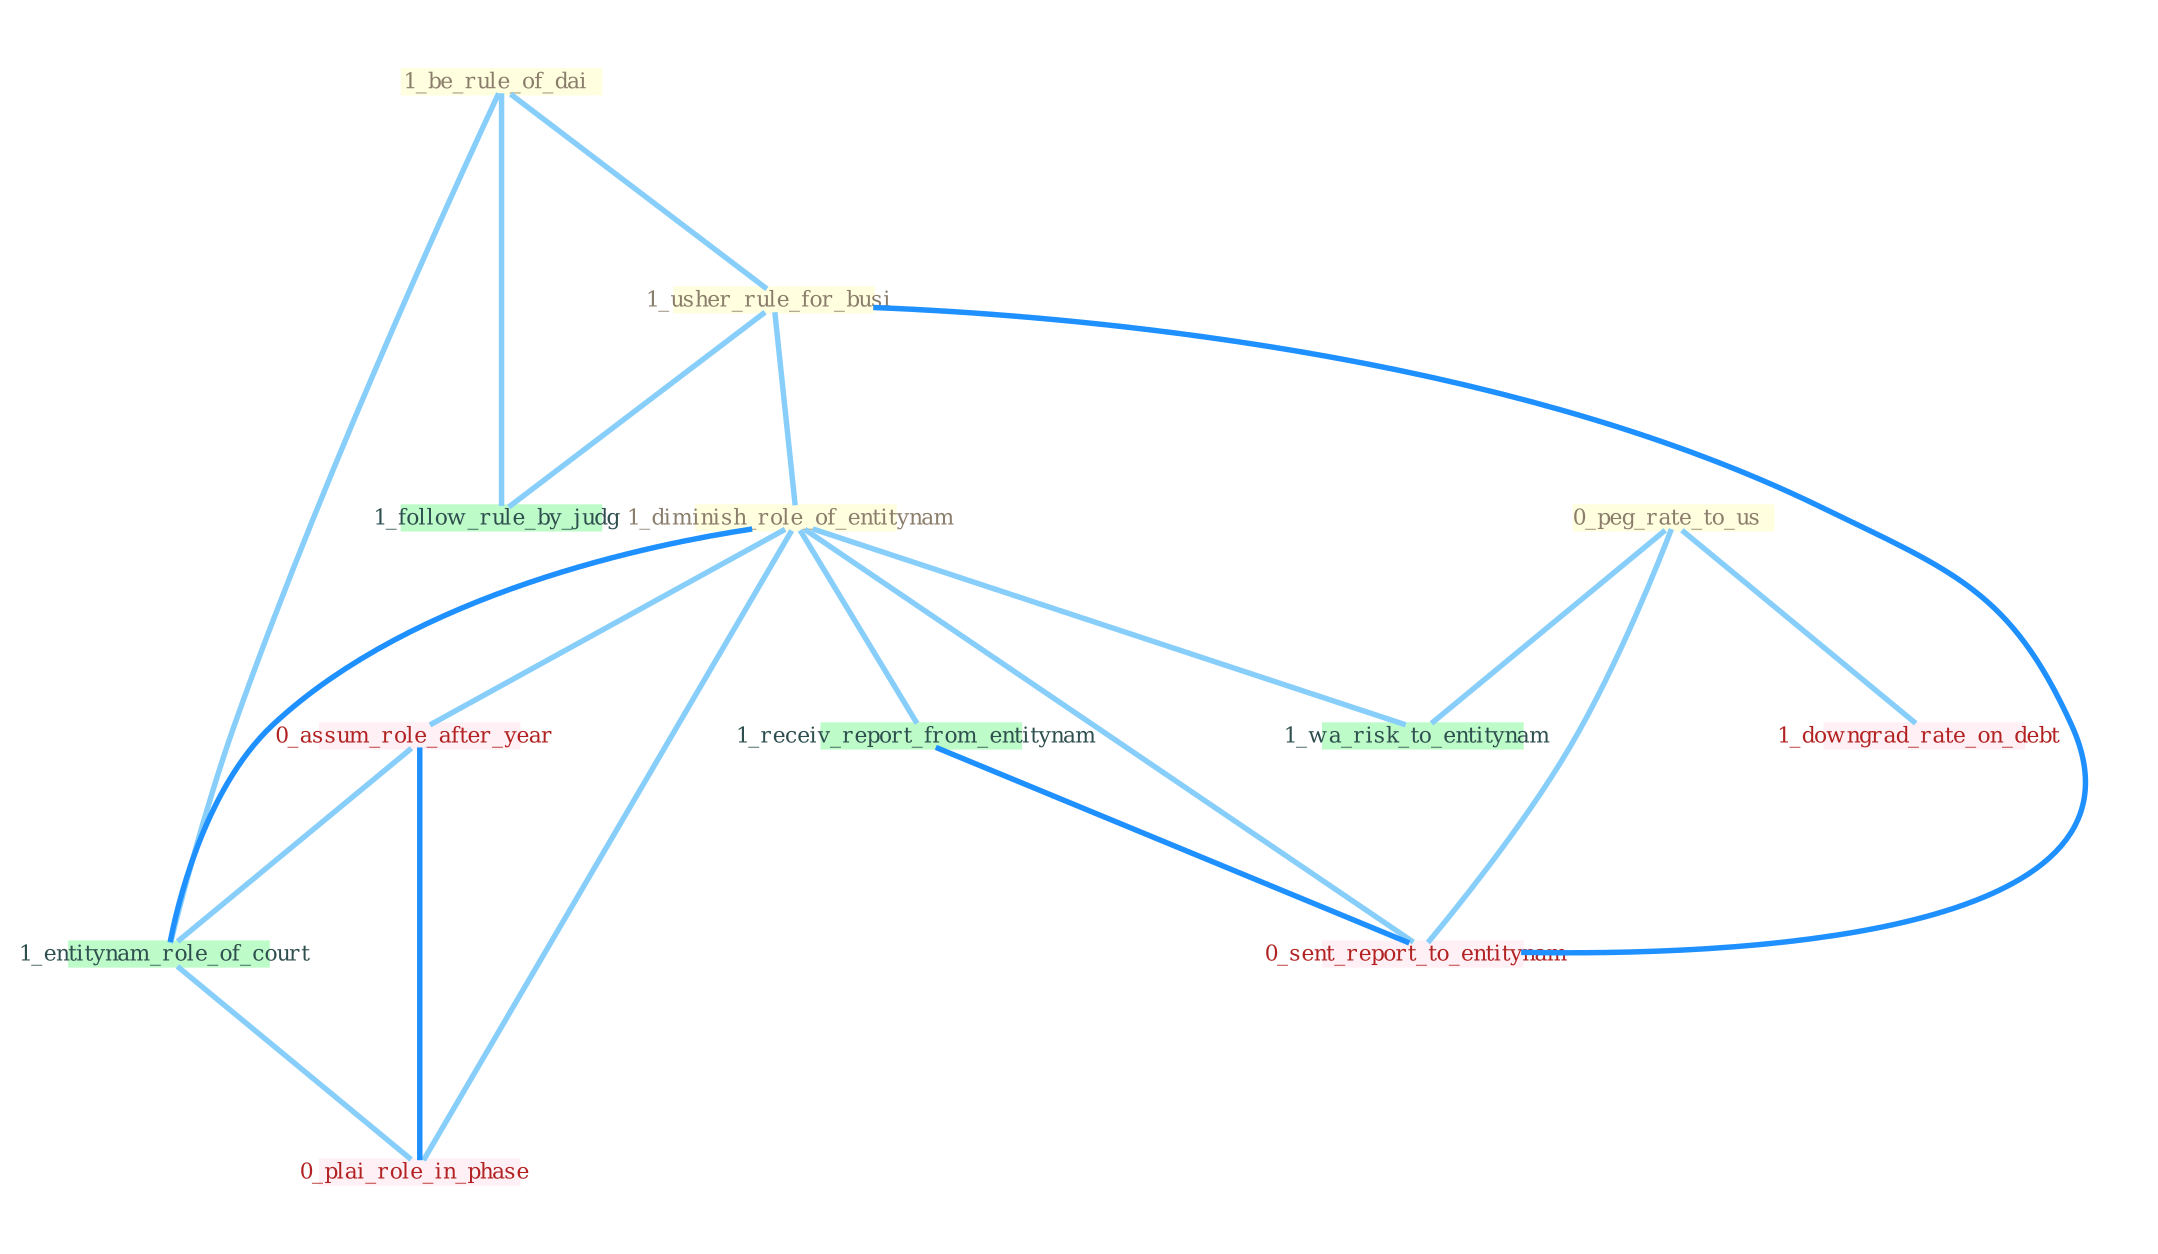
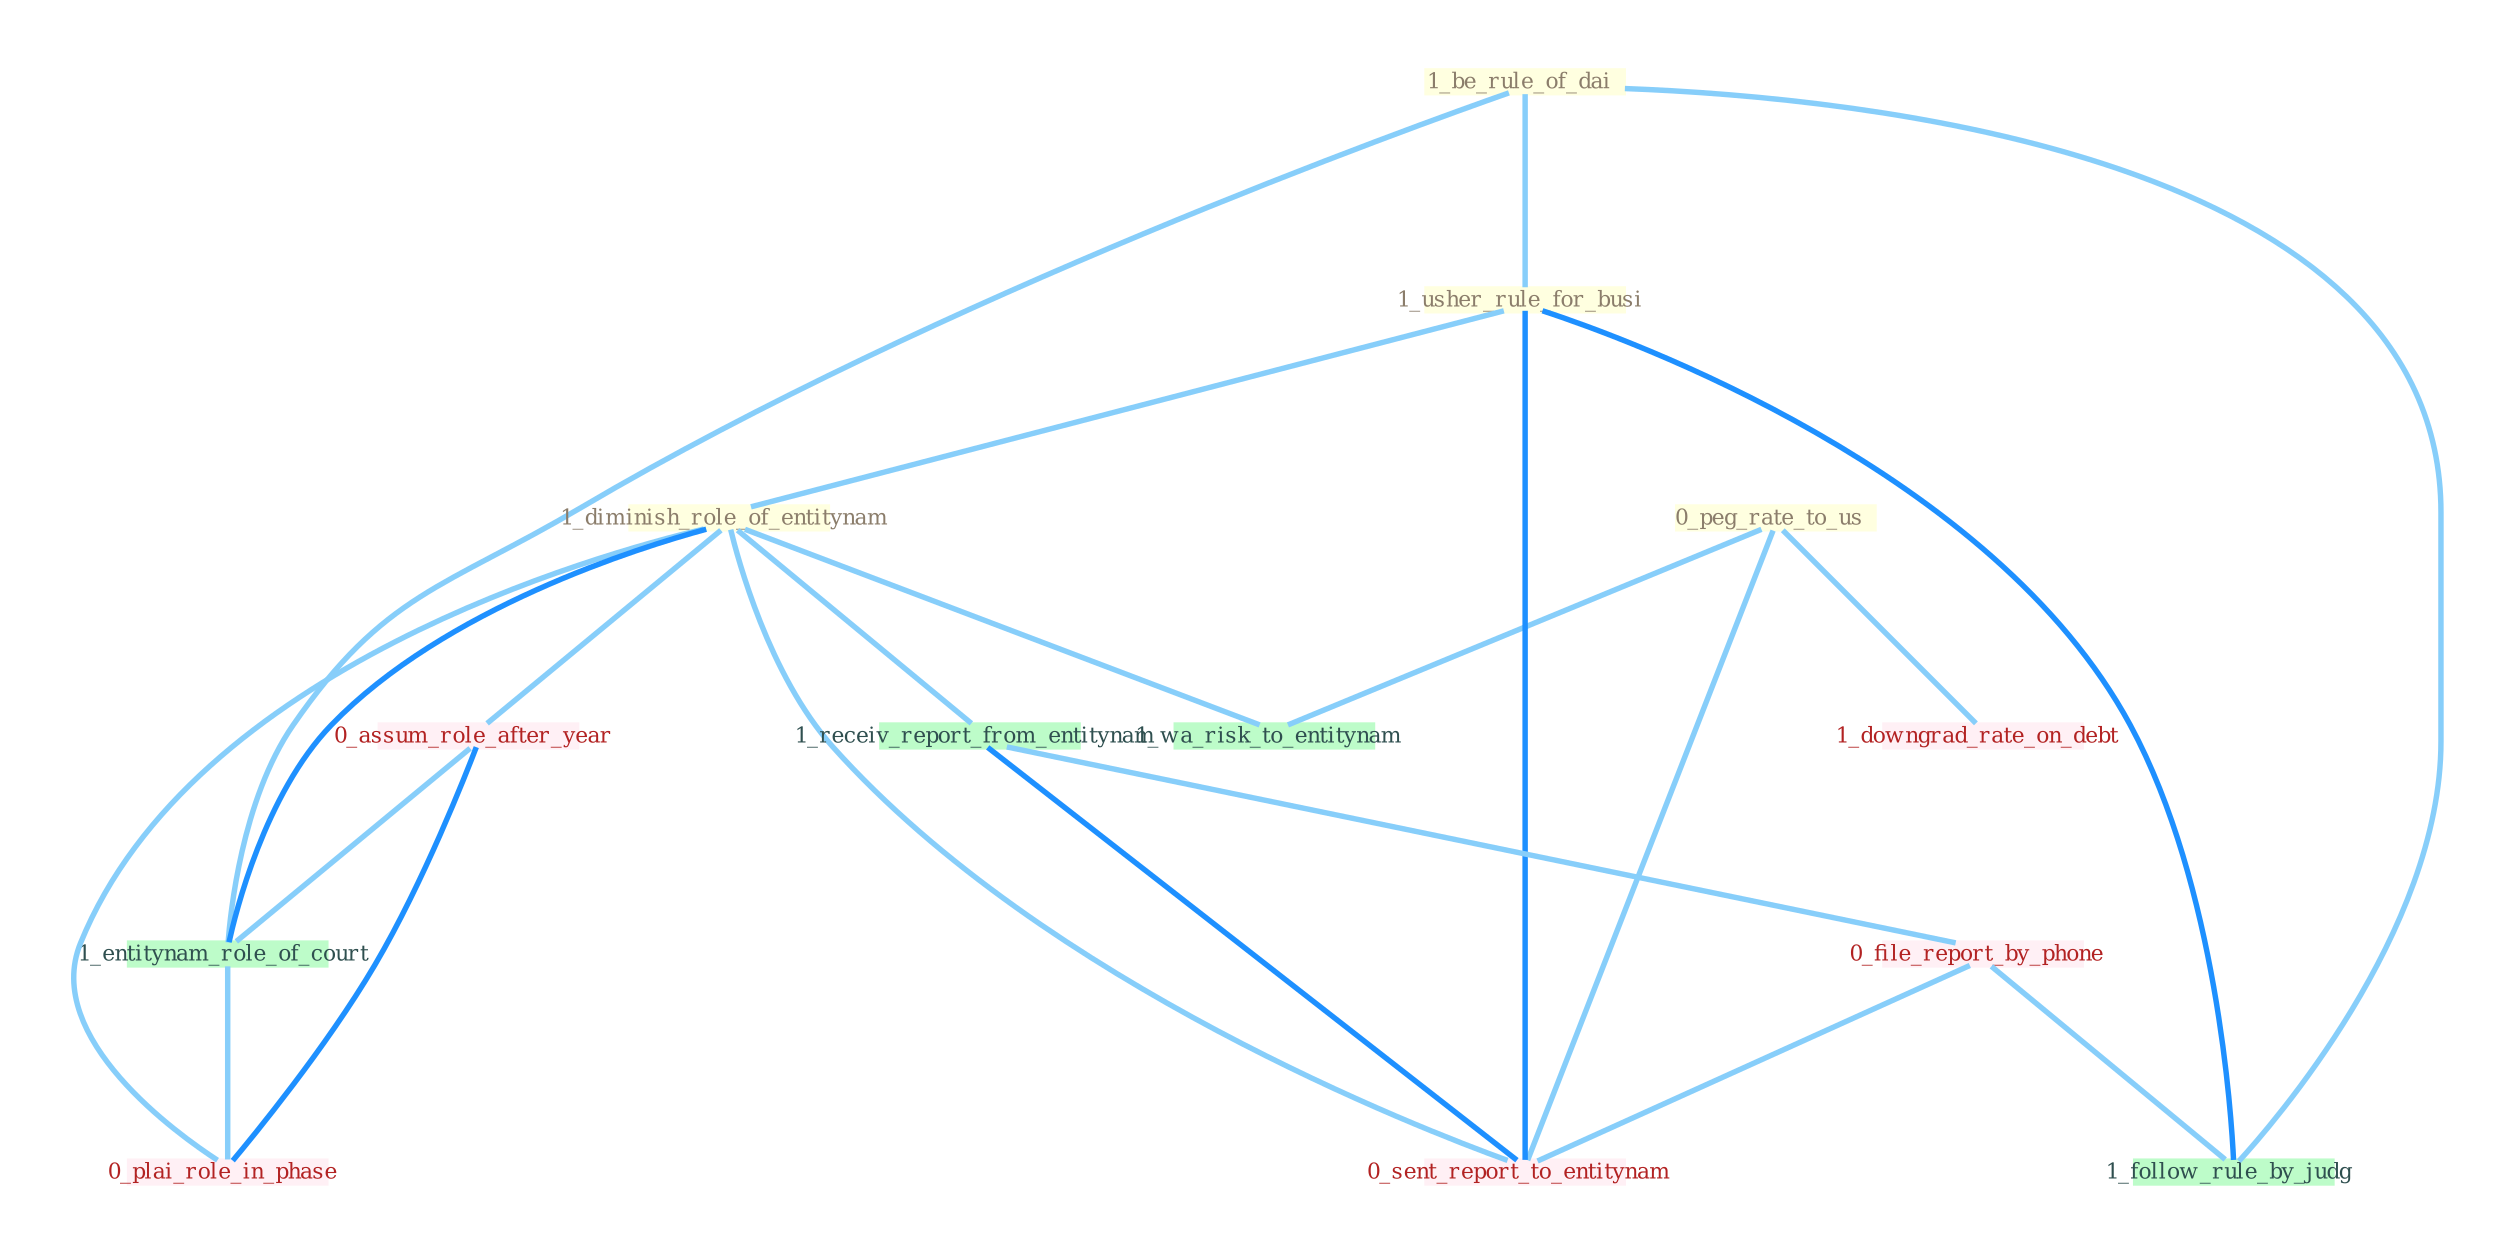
(637, 410) -> (2046, 611)
none -> (1983, 954)
